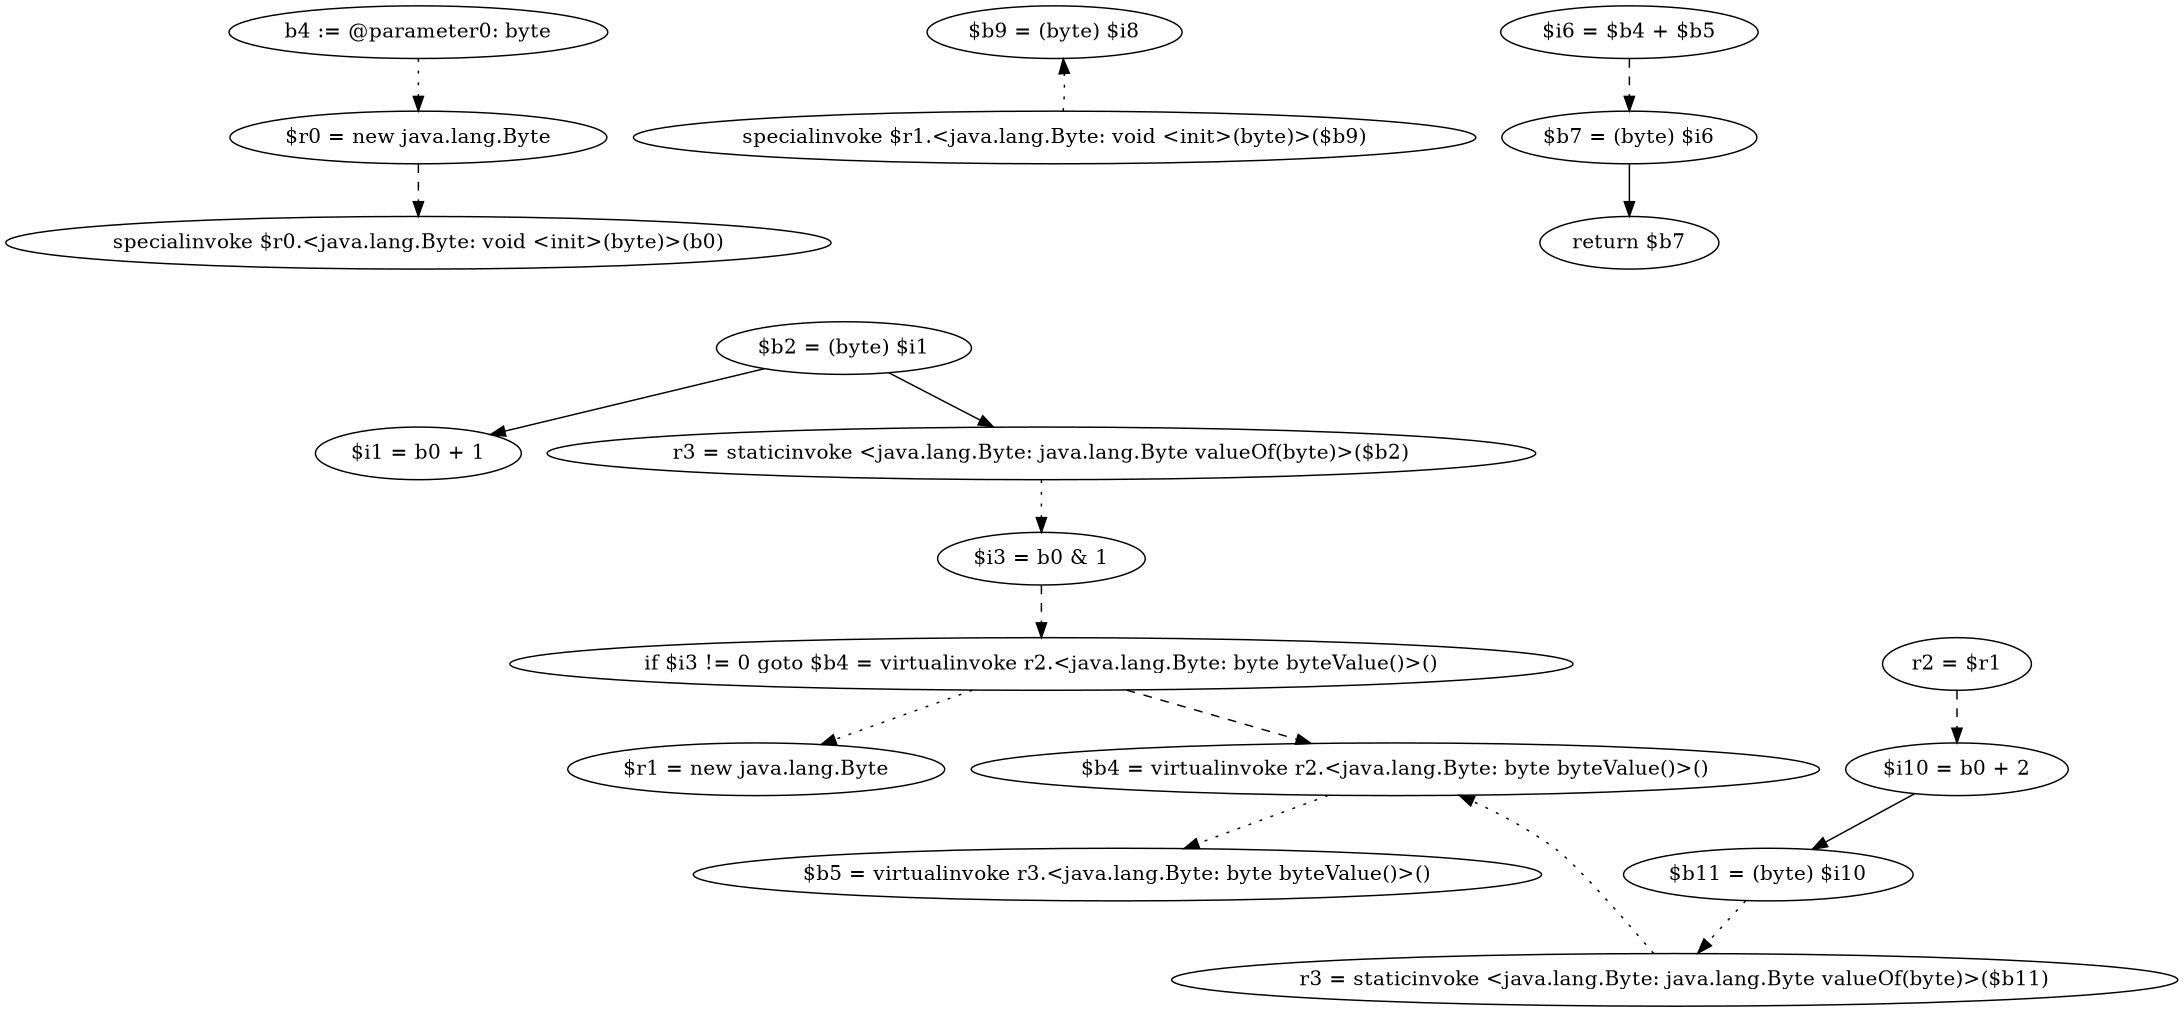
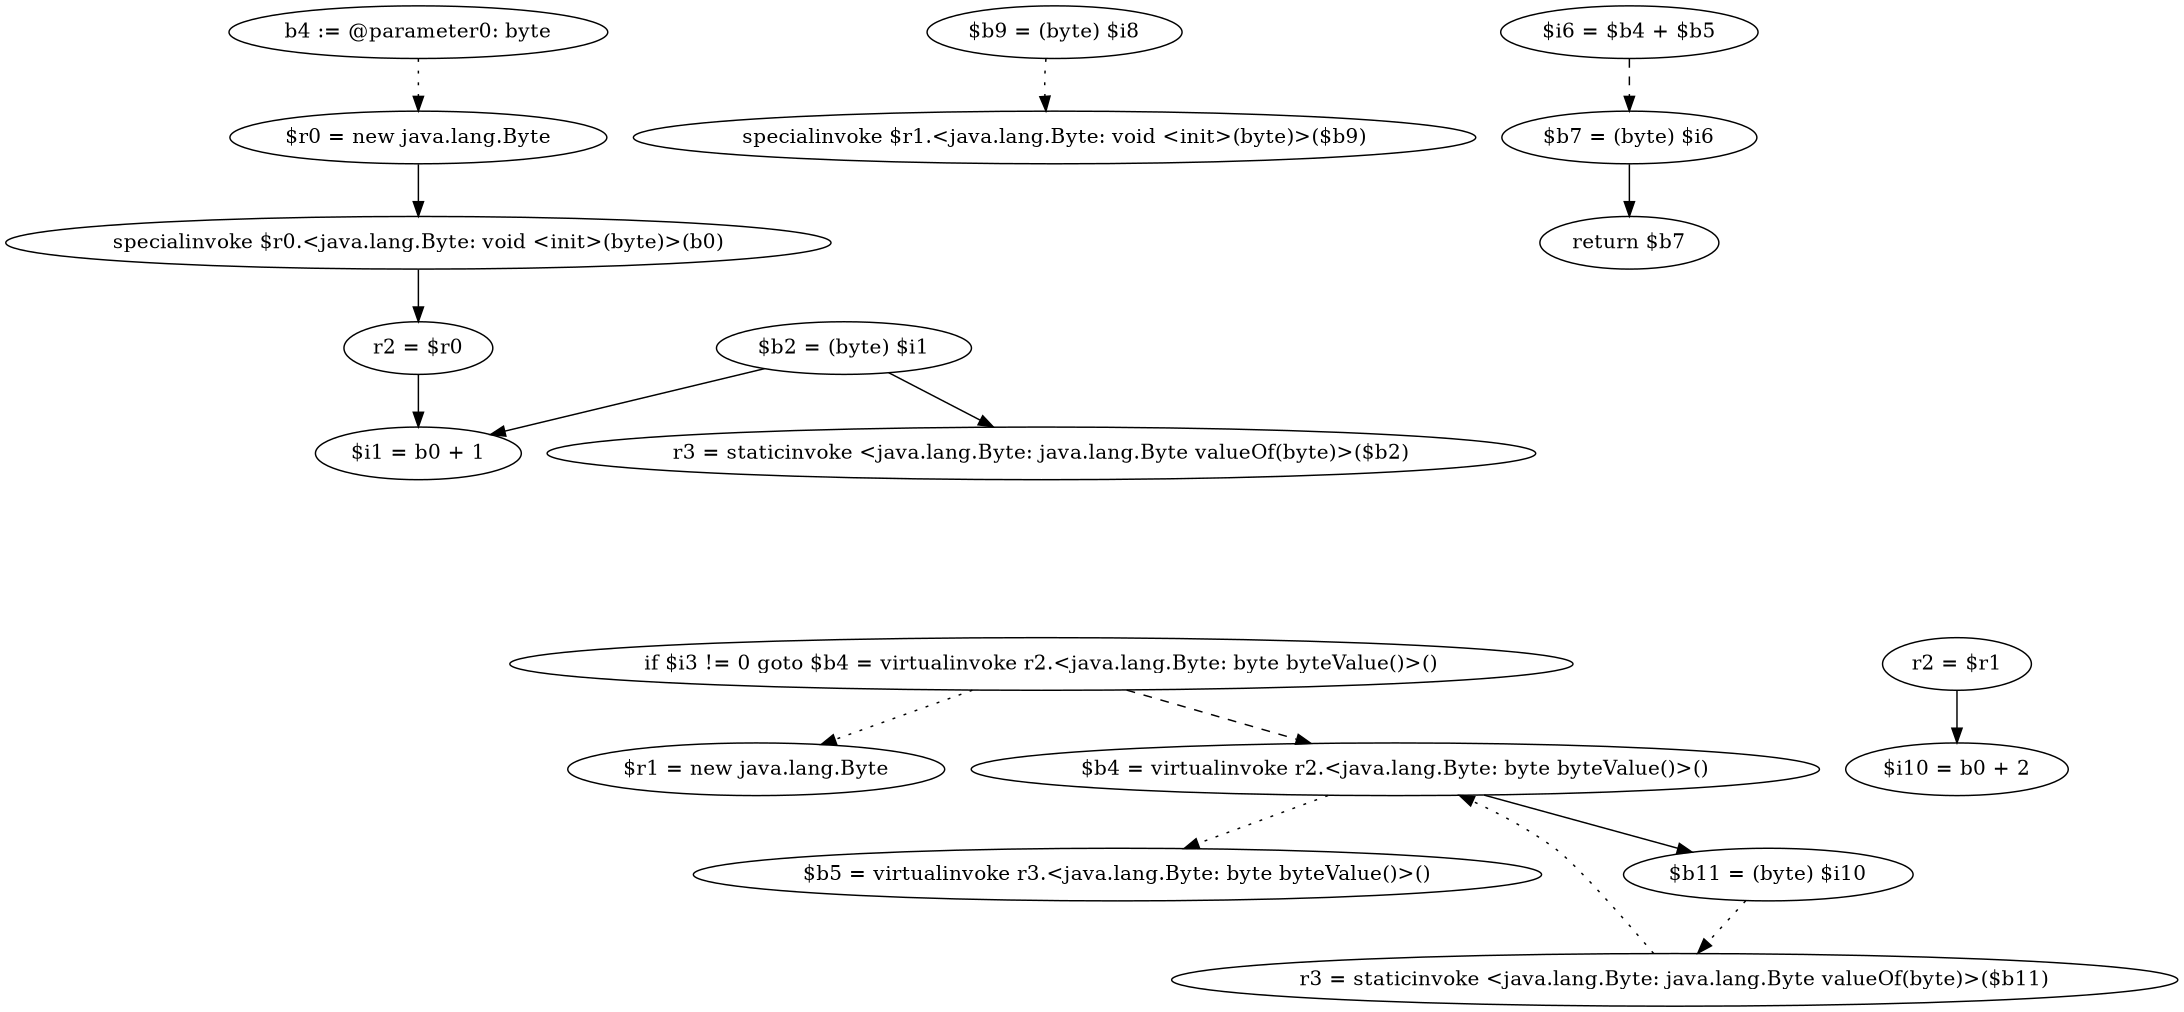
(1064, 92) -> (1045, 78)
(418, 183) -> (418, 183)
none -> (418, 348)
(1041, 559) -> none
(1957, 709) -> (1957, 709)
(1870, 818) -> (1581, 822)
